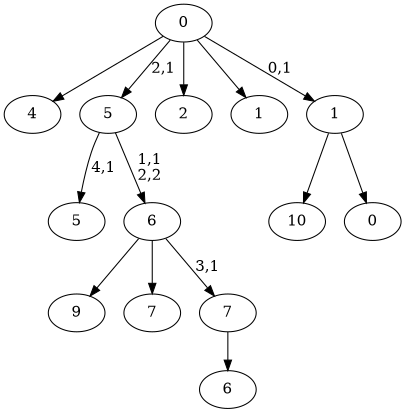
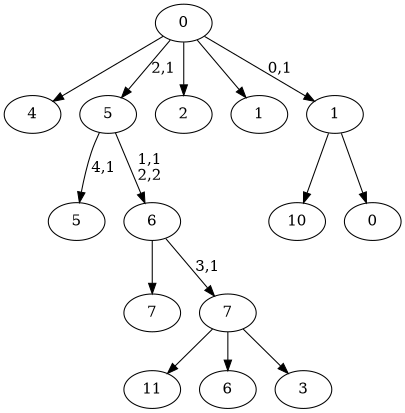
(77, 313) -> none
none -> (152, 390)
none -> (303, 390)
